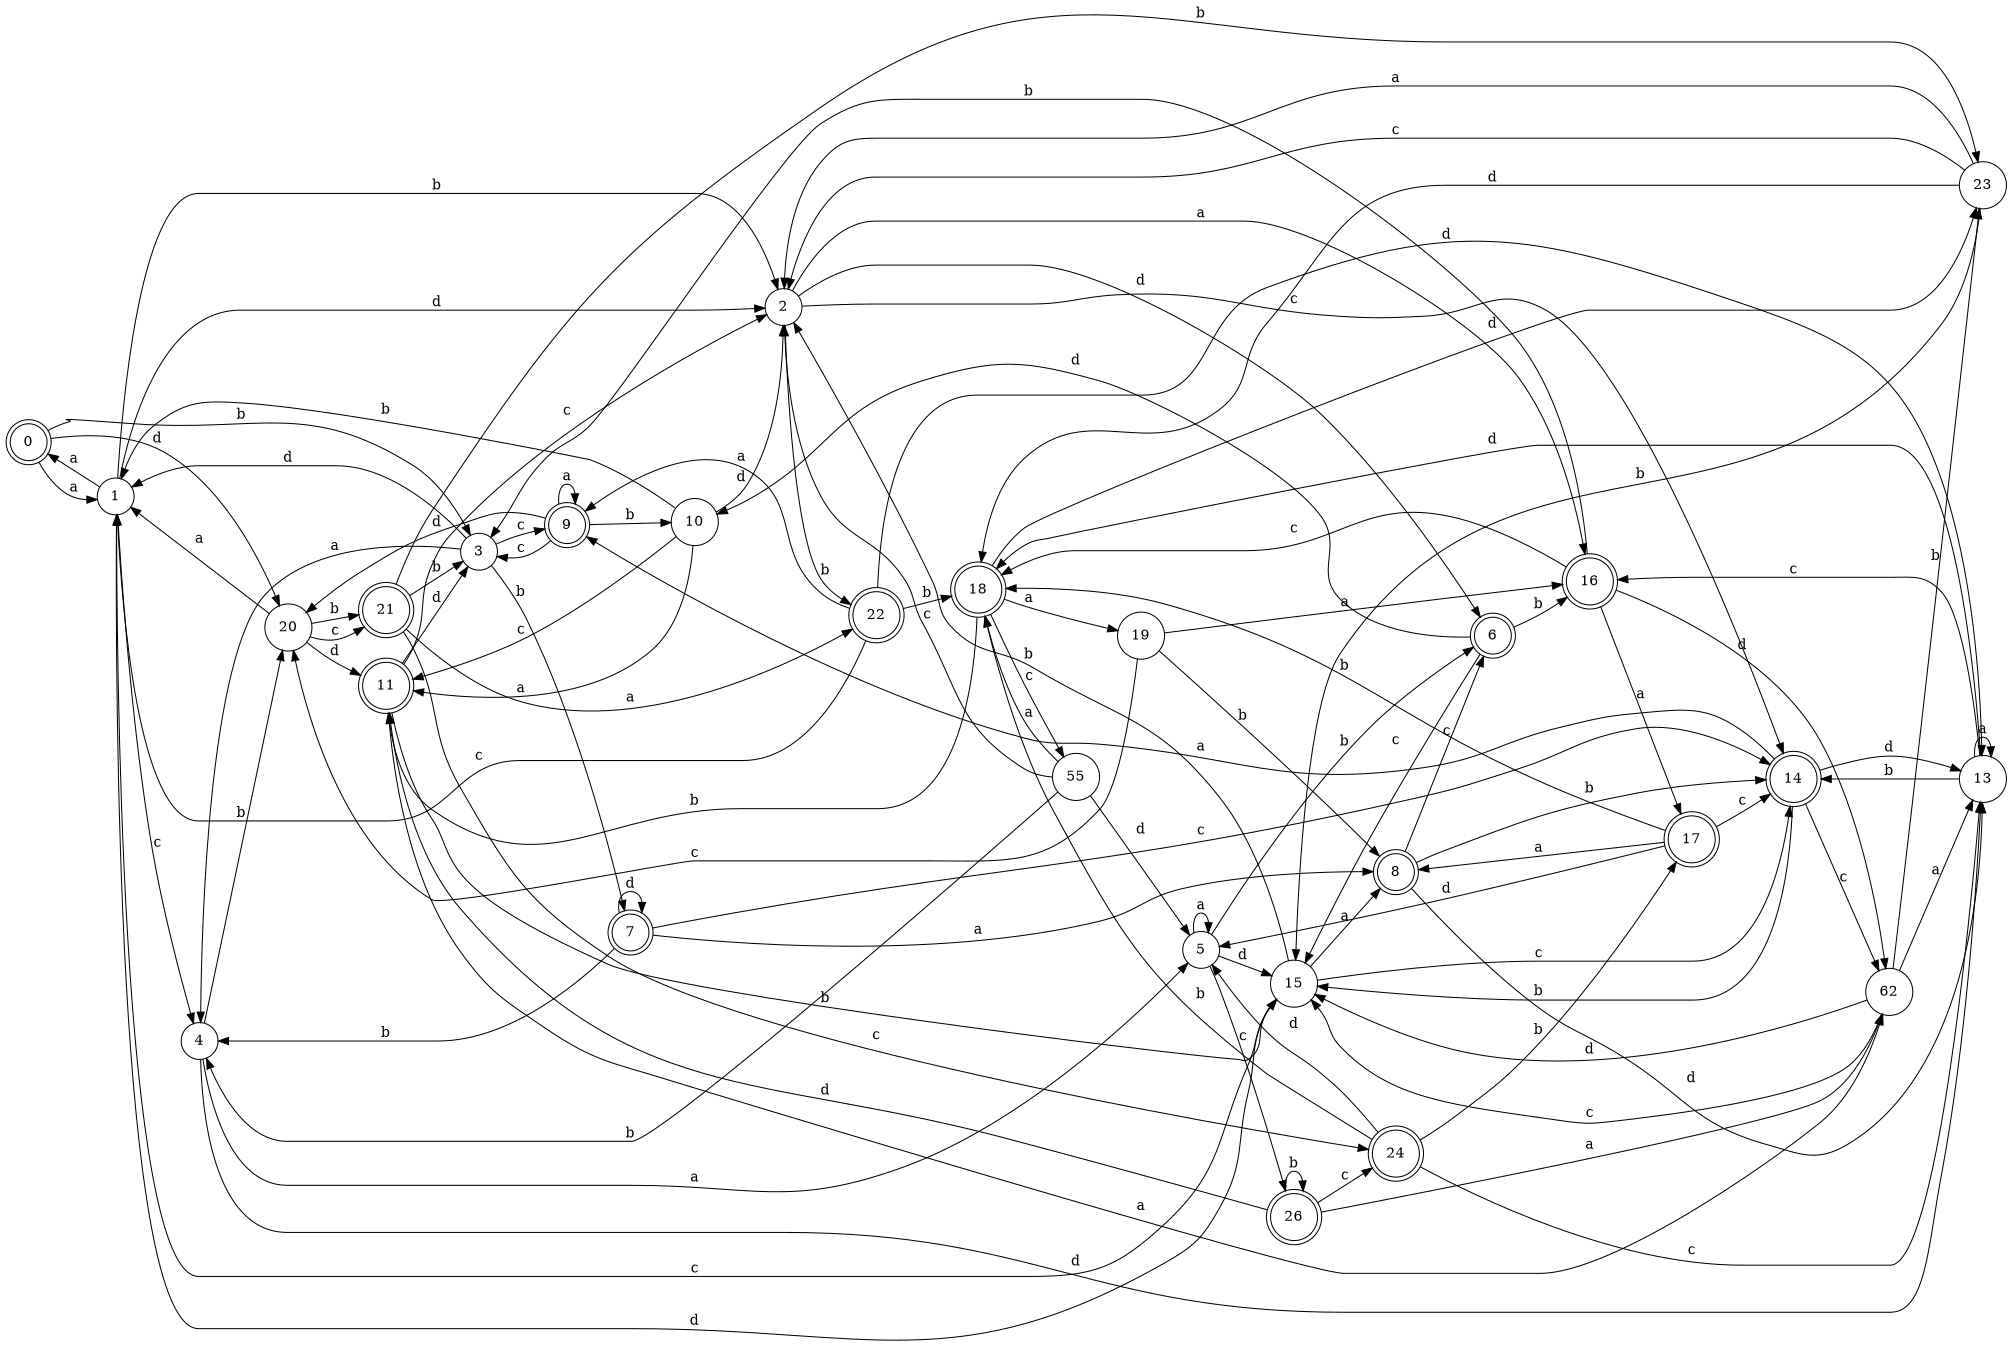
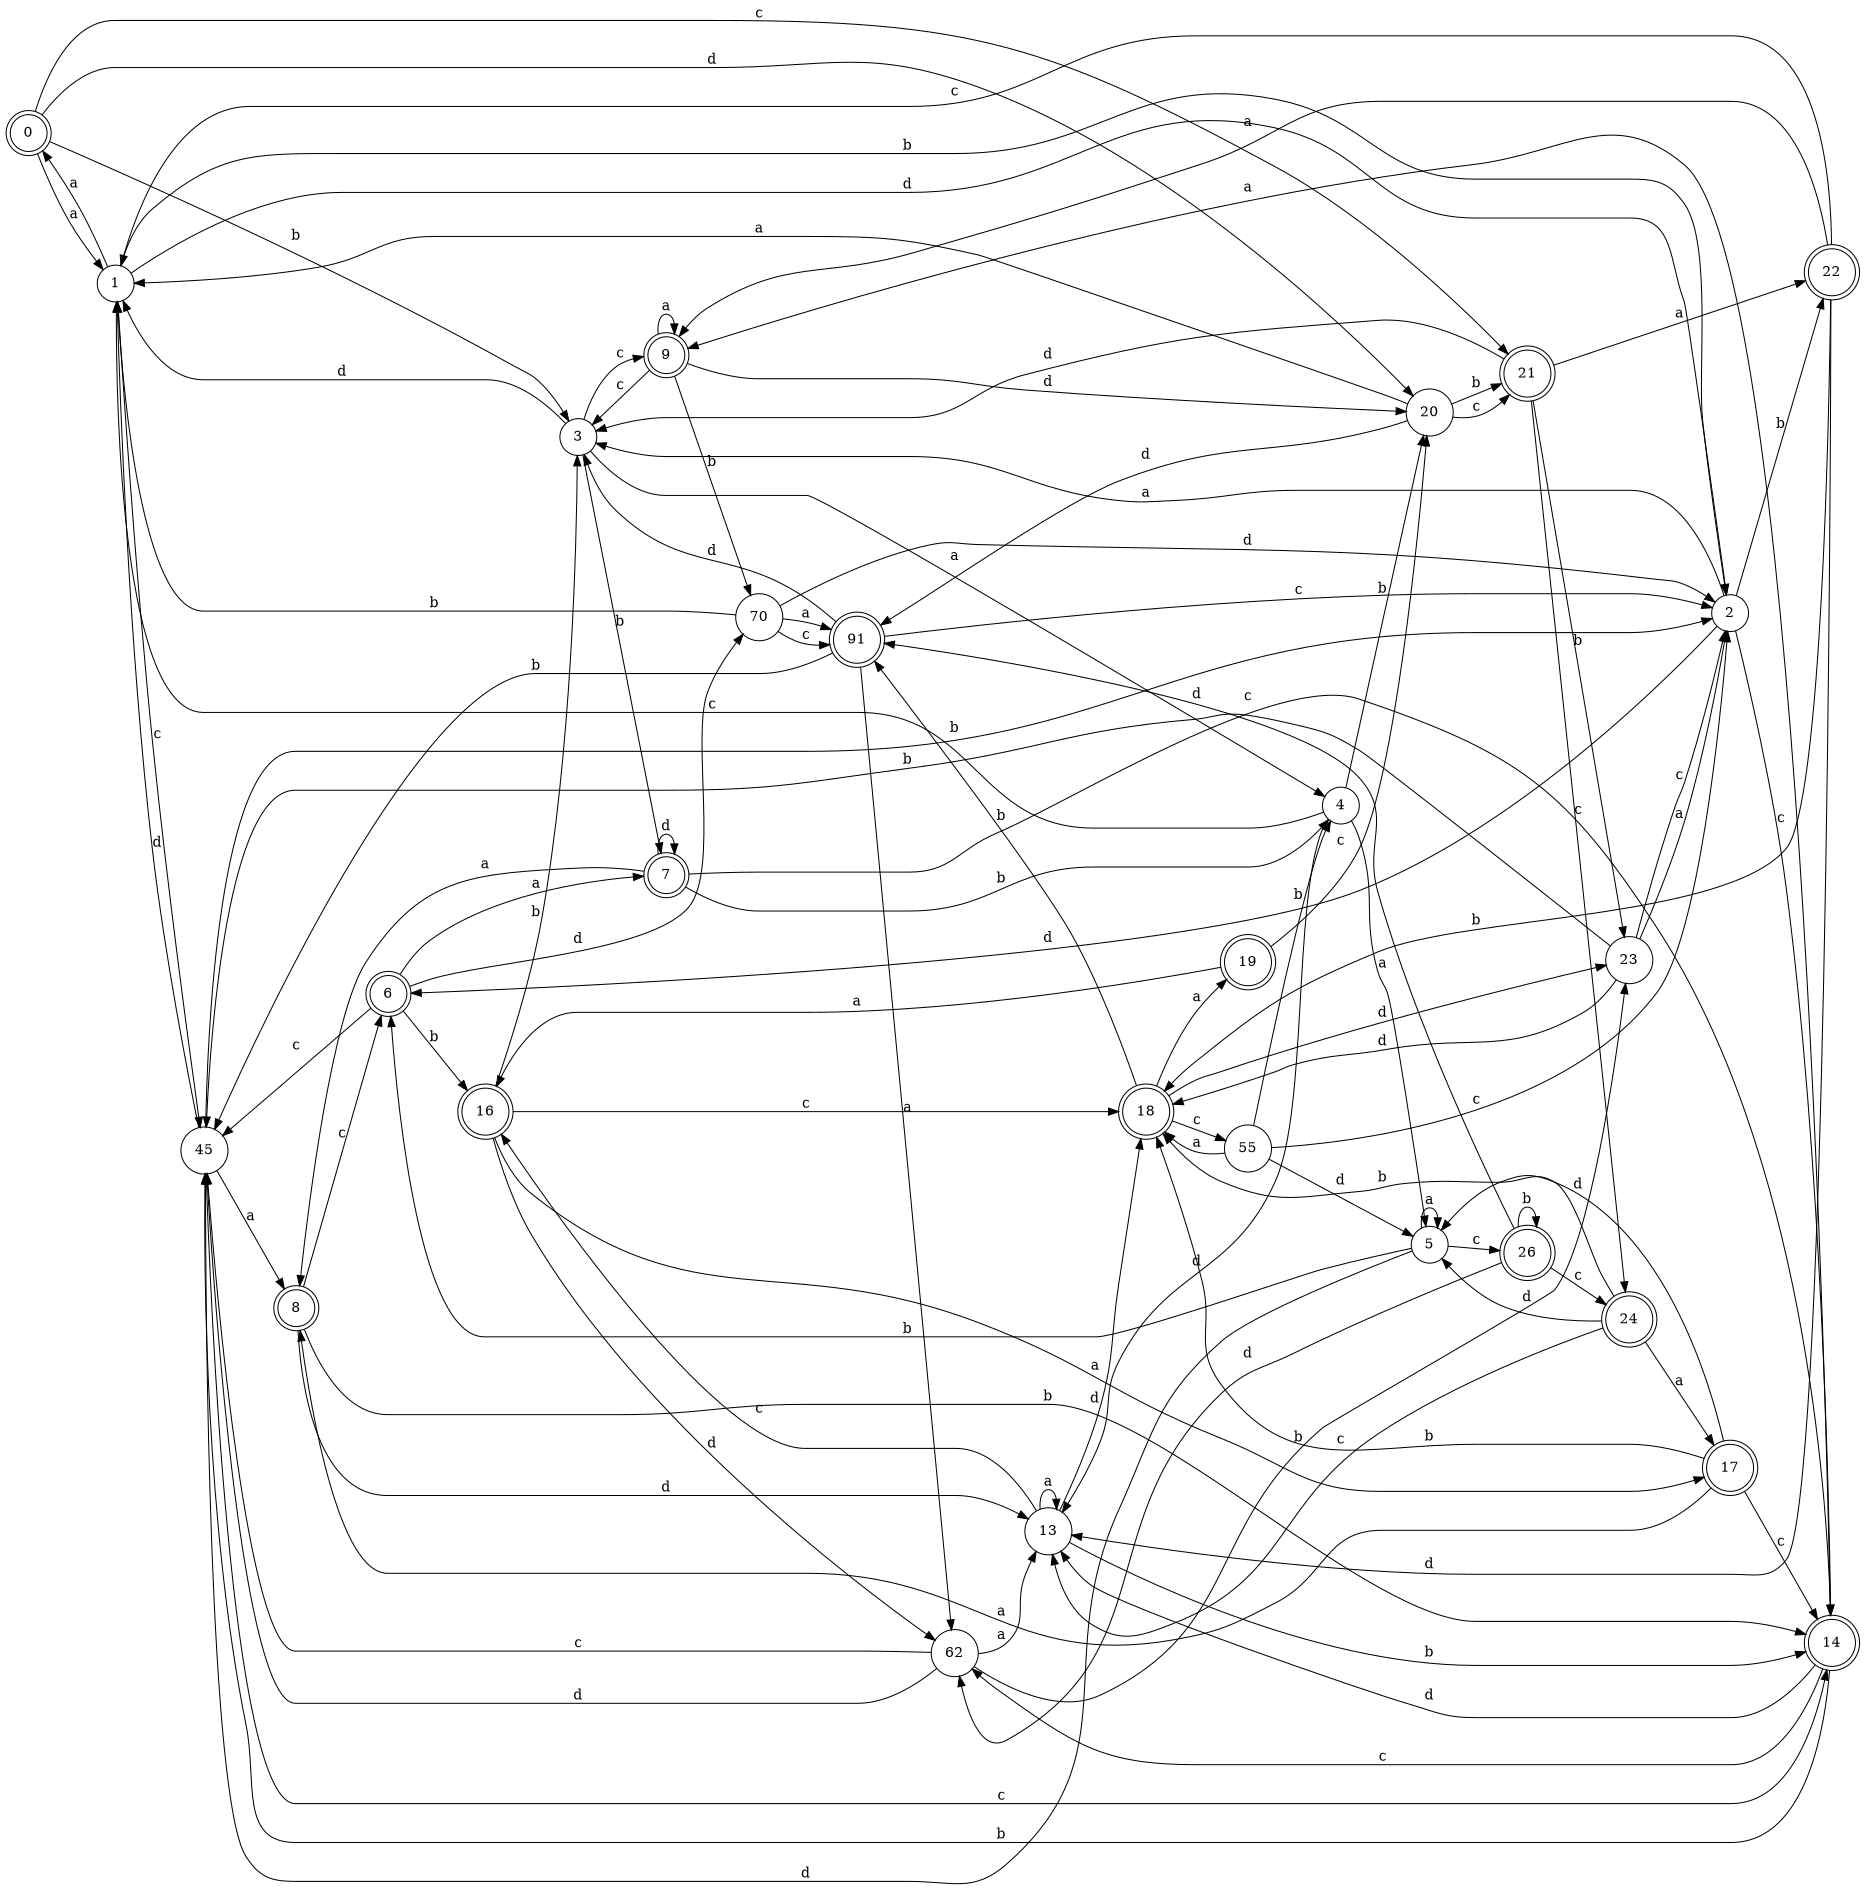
none -> (790, 22)
(1254, 222) -> (1190, 500)
(695, 522) -> (759, 617)
(437, 568) -> (1048, 355)
(1141, 636) -> (1248, 962)
(386, 686) -> (857, 640)
(1267, 748) -> none
(140, 766) -> (608, 712)
none -> (506, 903)
(1294, 984) -> (204, 1151)
(1539, 1030) -> (1680, 1381)
(1590, 1145) -> (1248, 1354)
